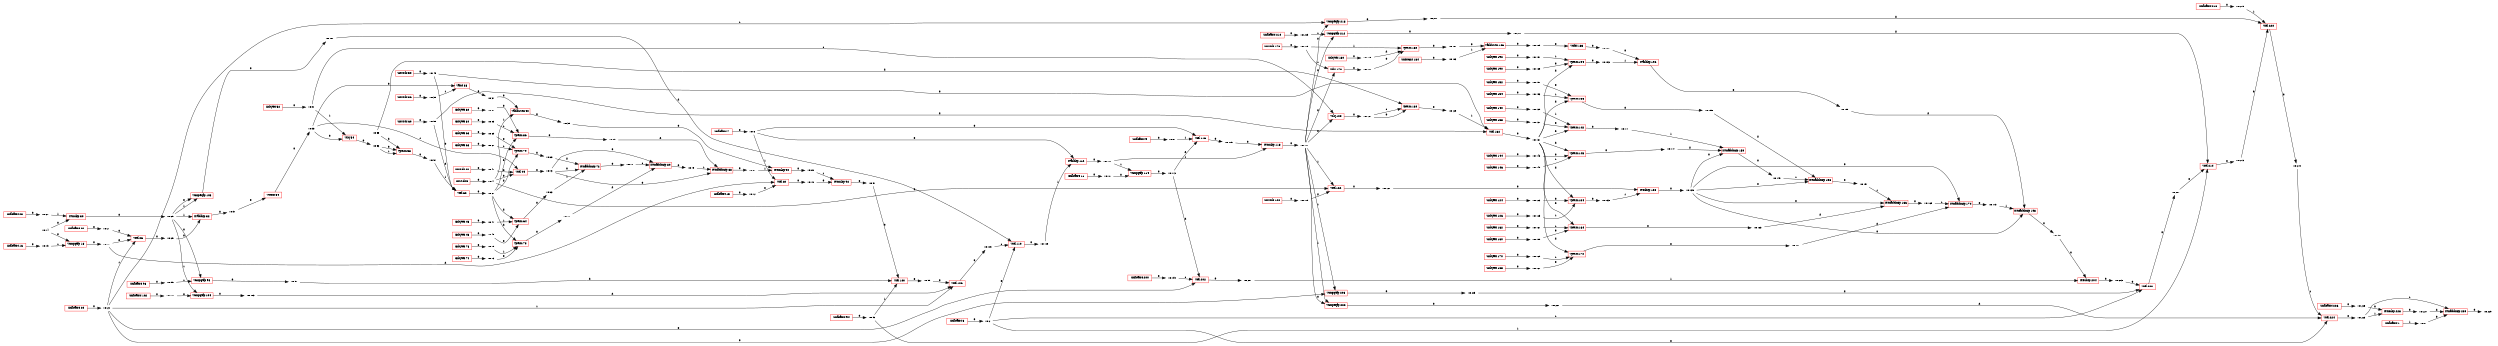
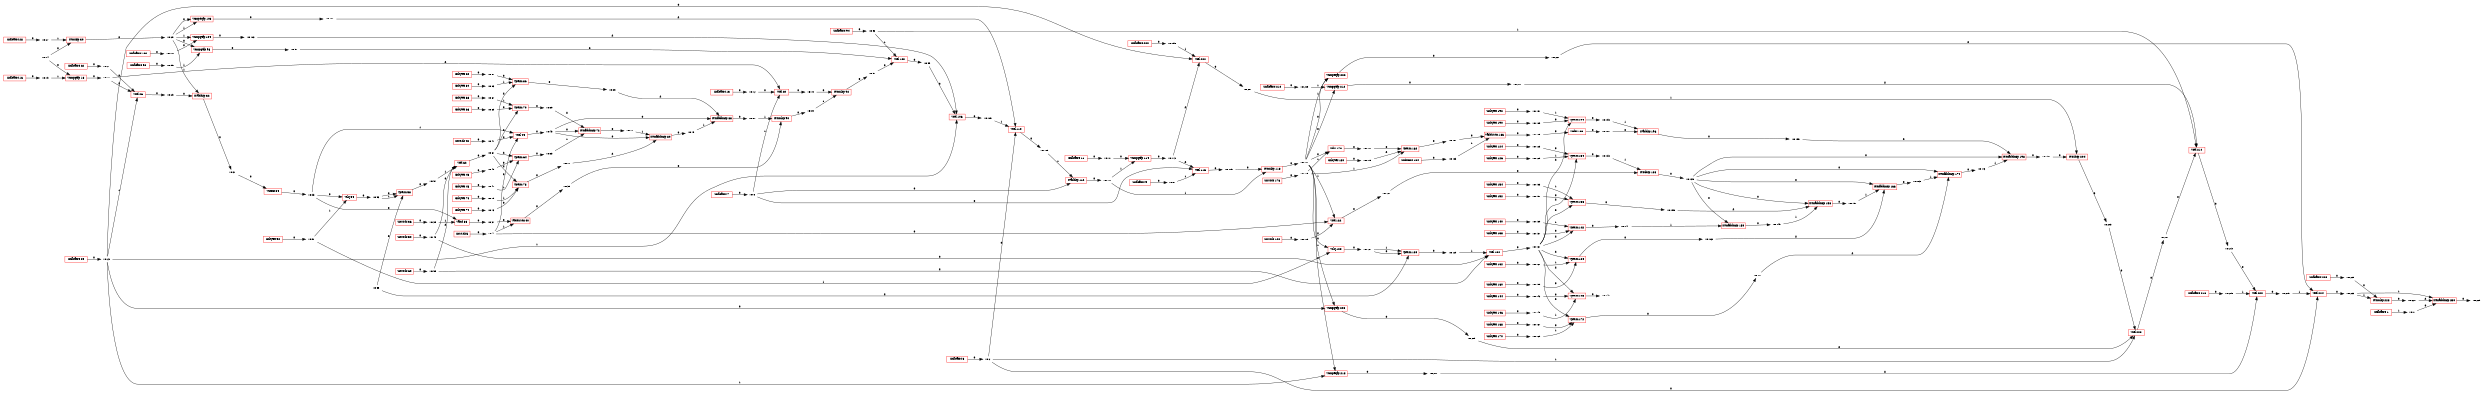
(1698, 150) -> none
